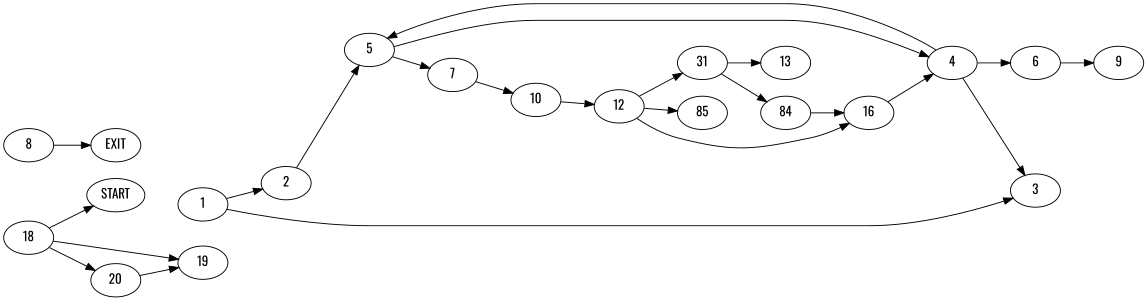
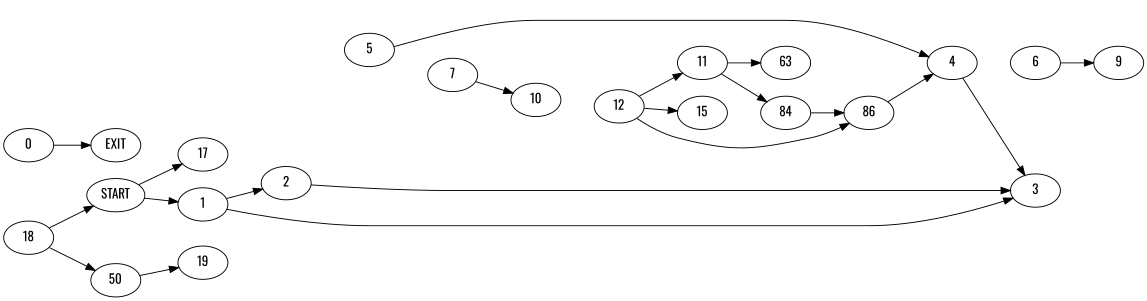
(668, 4) -> none
(407, 61) -> none
(702, 63) -> (702, 63)
(786, 63) -> (786, 63)
(989, 63) -> none
(573, 103) -> none
(702, 113) -> (702, 113)
(869, 113) -> (869, 113)
(325, 121) -> (656, 191)
(29, 145) -> (29, 145)
none -> (203, 154)
none -> (157, 200)
(111, 250) -> none
(116, 280) -> (116, 280)
